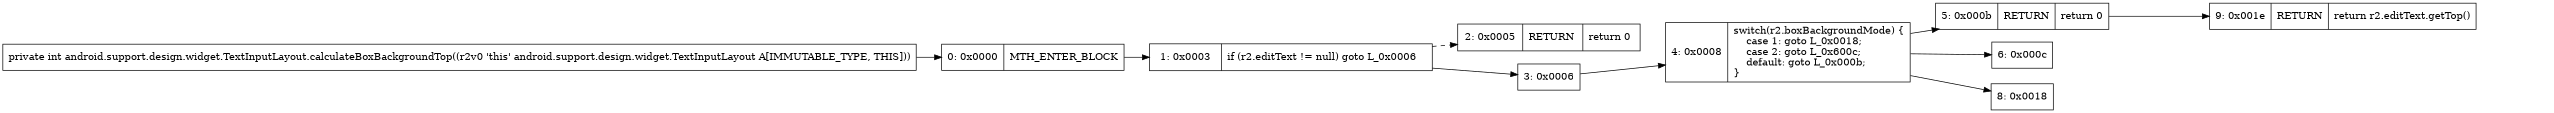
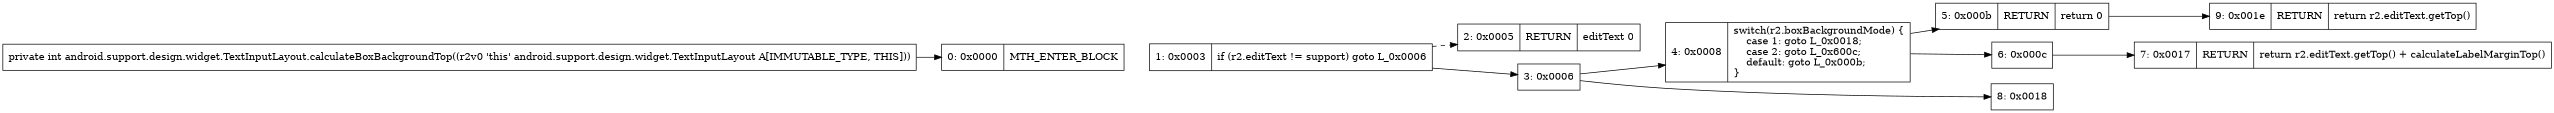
(1610, 37) -> (1609, 37)
none -> (2343, 55)
(1133, 57) -> none
(1322, 57) -> (1322, 57)
(1947, 83) -> (1782, 93)
